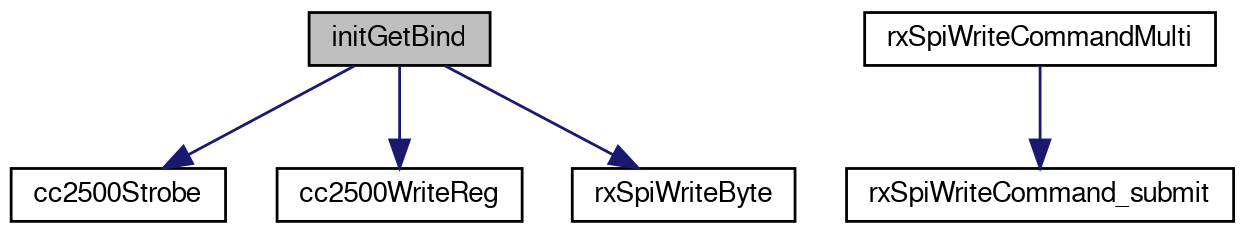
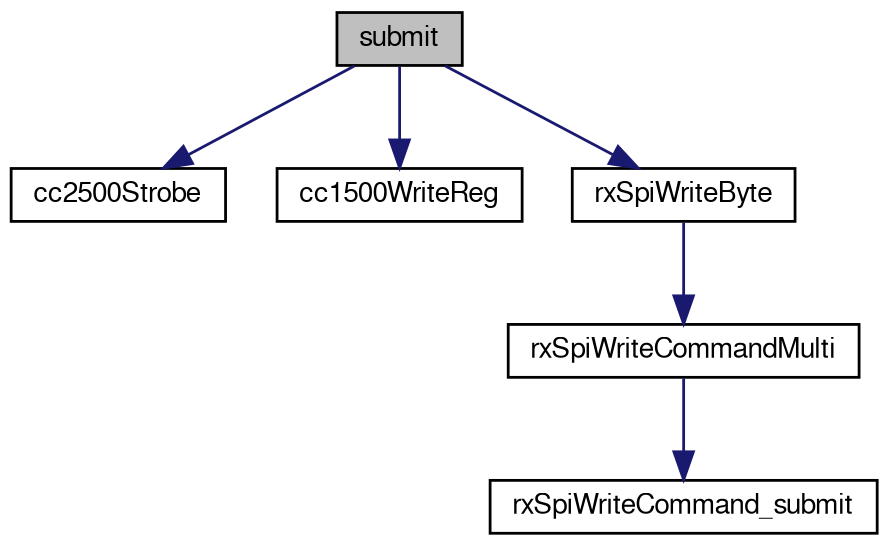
(400, 39) -> (400, 39)
(400, 195) -> (400, 195)
none -> (684, 259)
